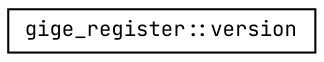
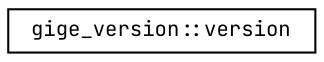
(162, 31) -> (162, 31)
